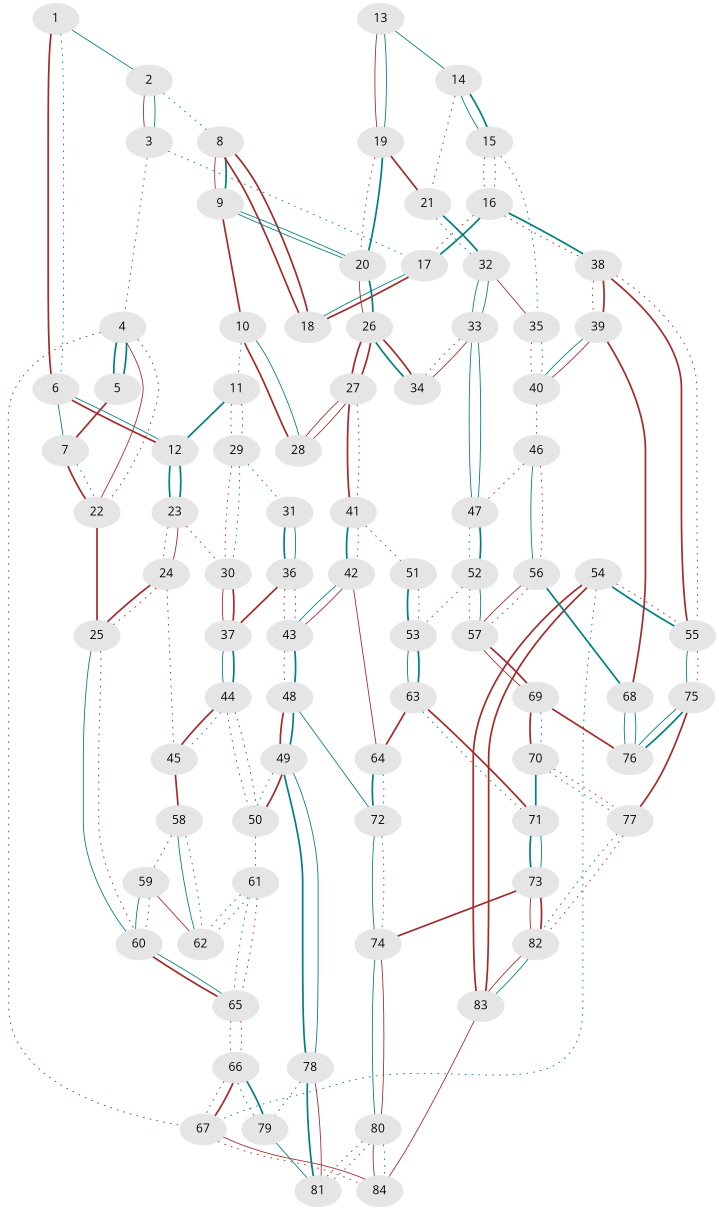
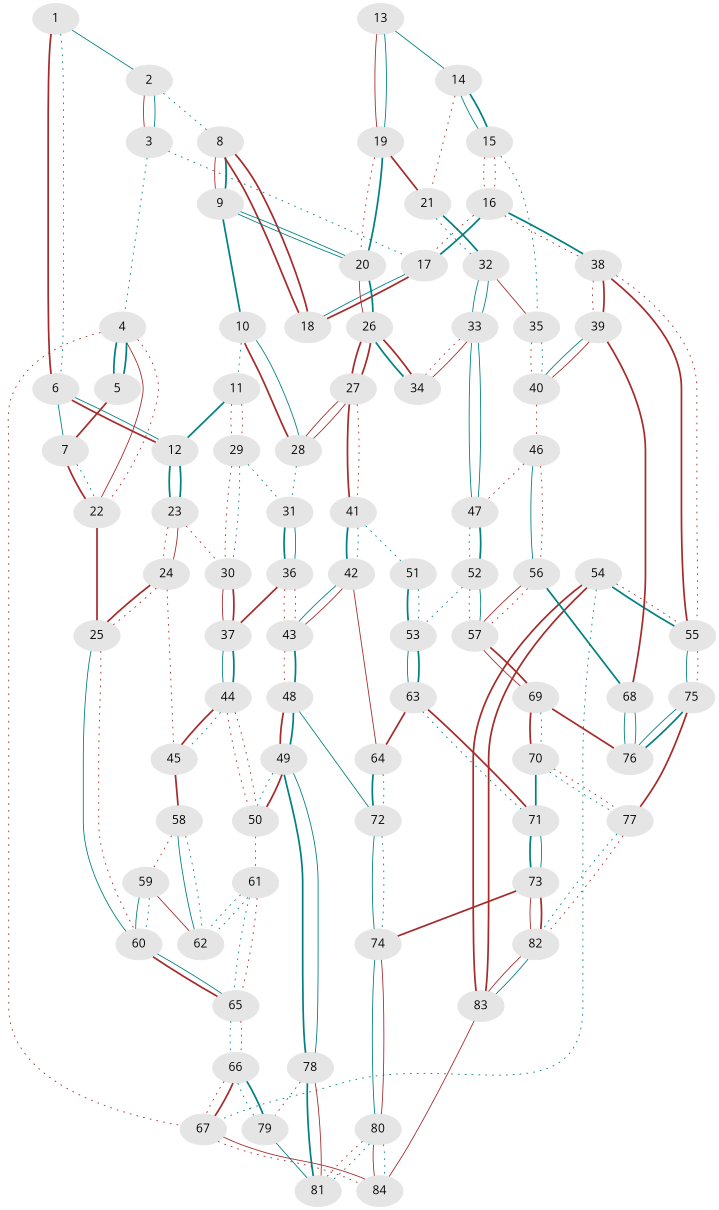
(232, 266) -> (232, 266)
none -> (294, 481)
